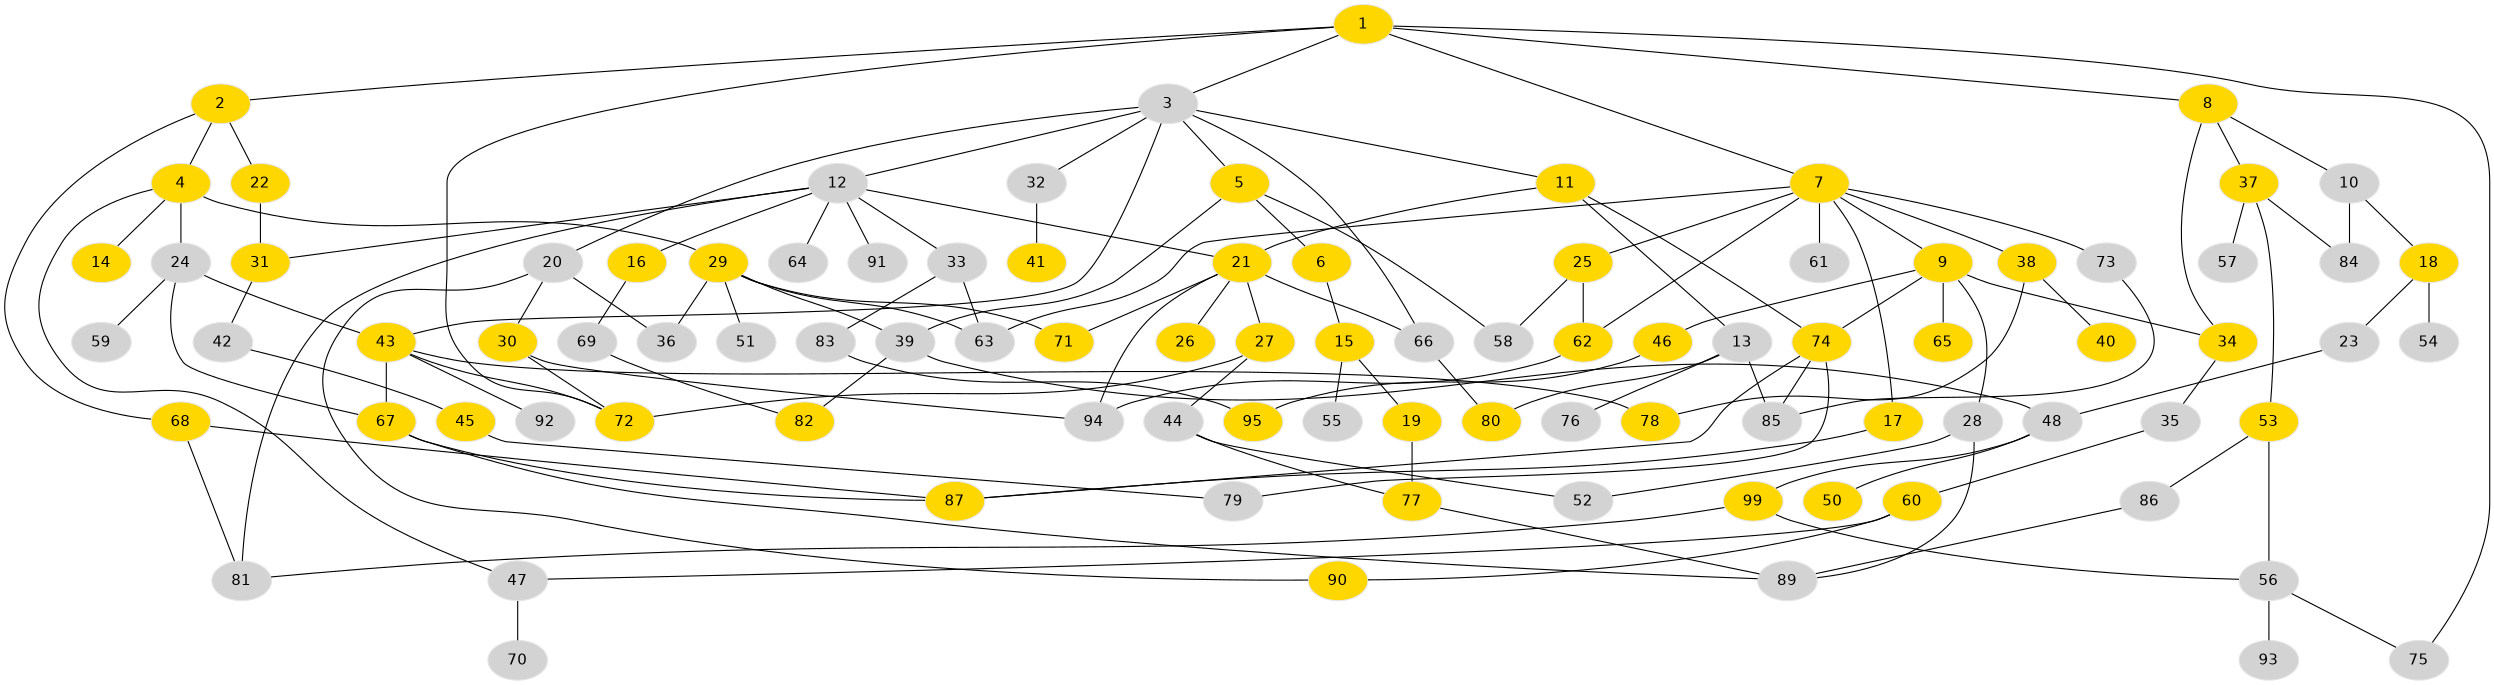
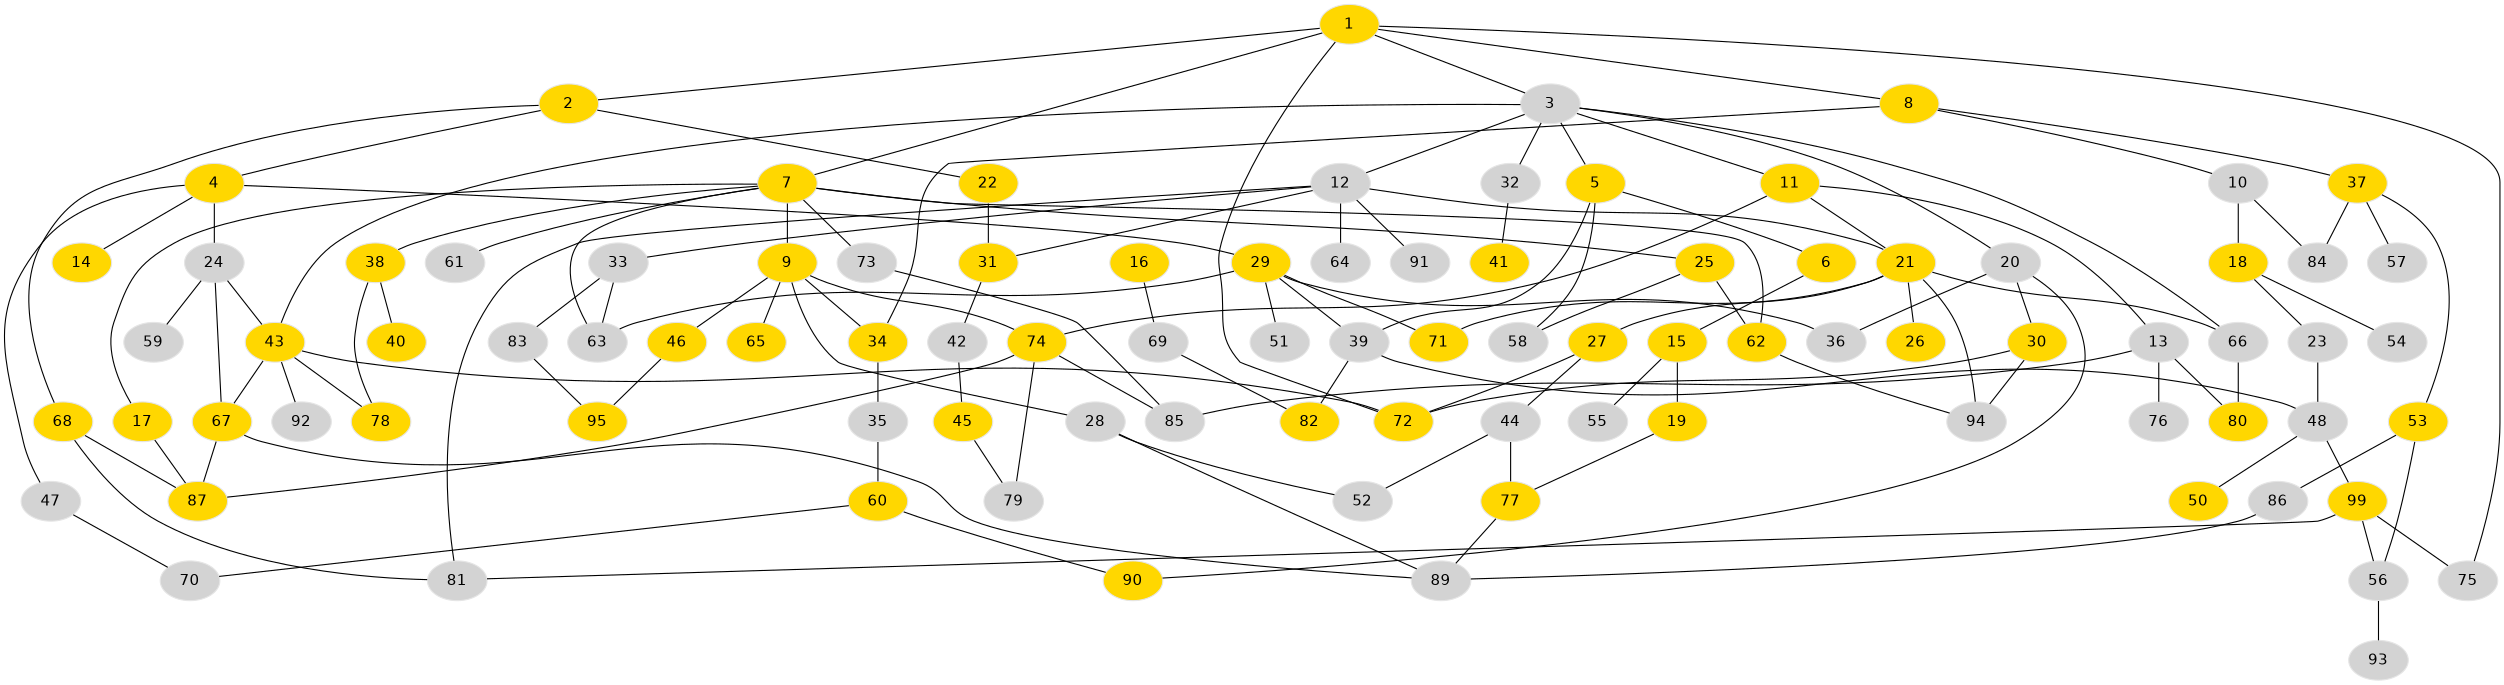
(736, 221) -> none
(1220, 561) -> (534, 541)
(2344, 620) -> (2413, 541)
